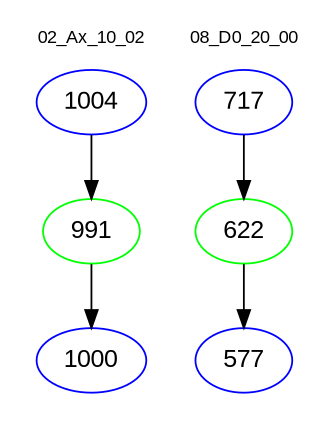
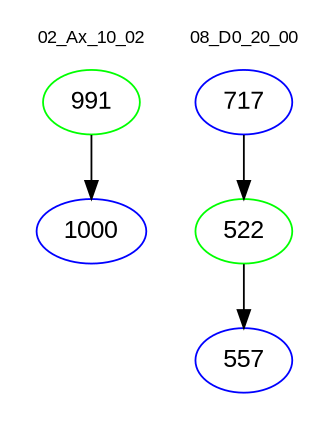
(91, 102) -> none
(244, 231) -> (244, 231)
(244, 360) -> (244, 360)
